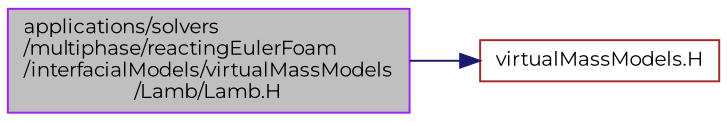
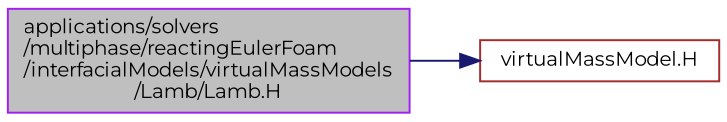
(600, 61) -> (600, 61)
